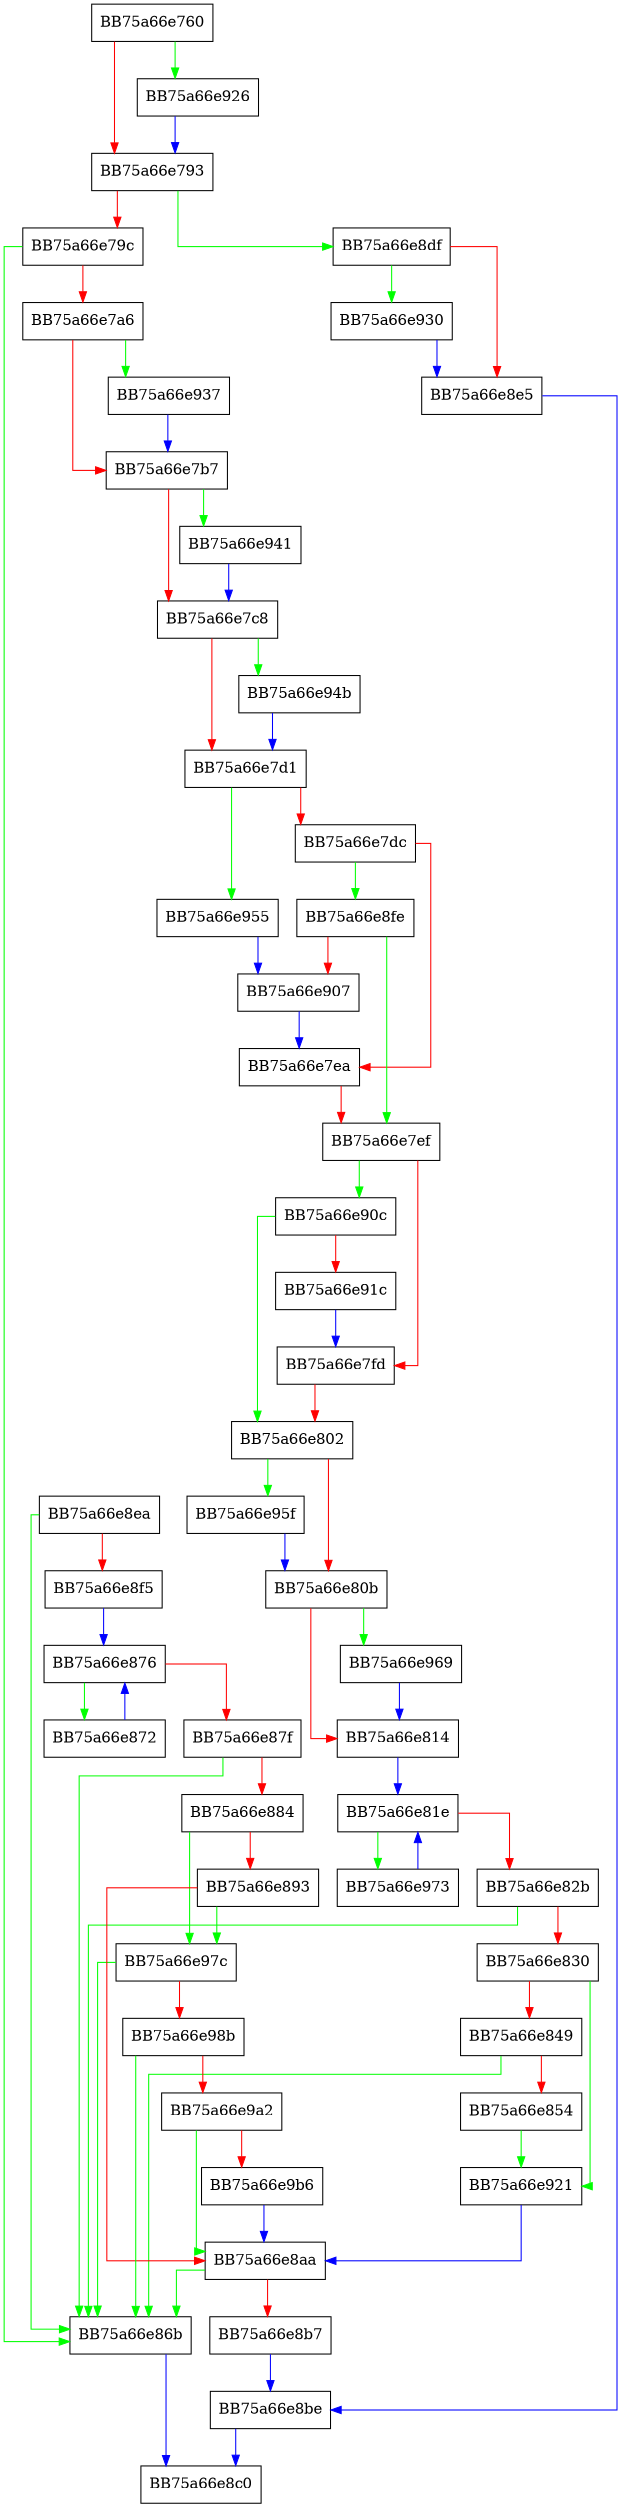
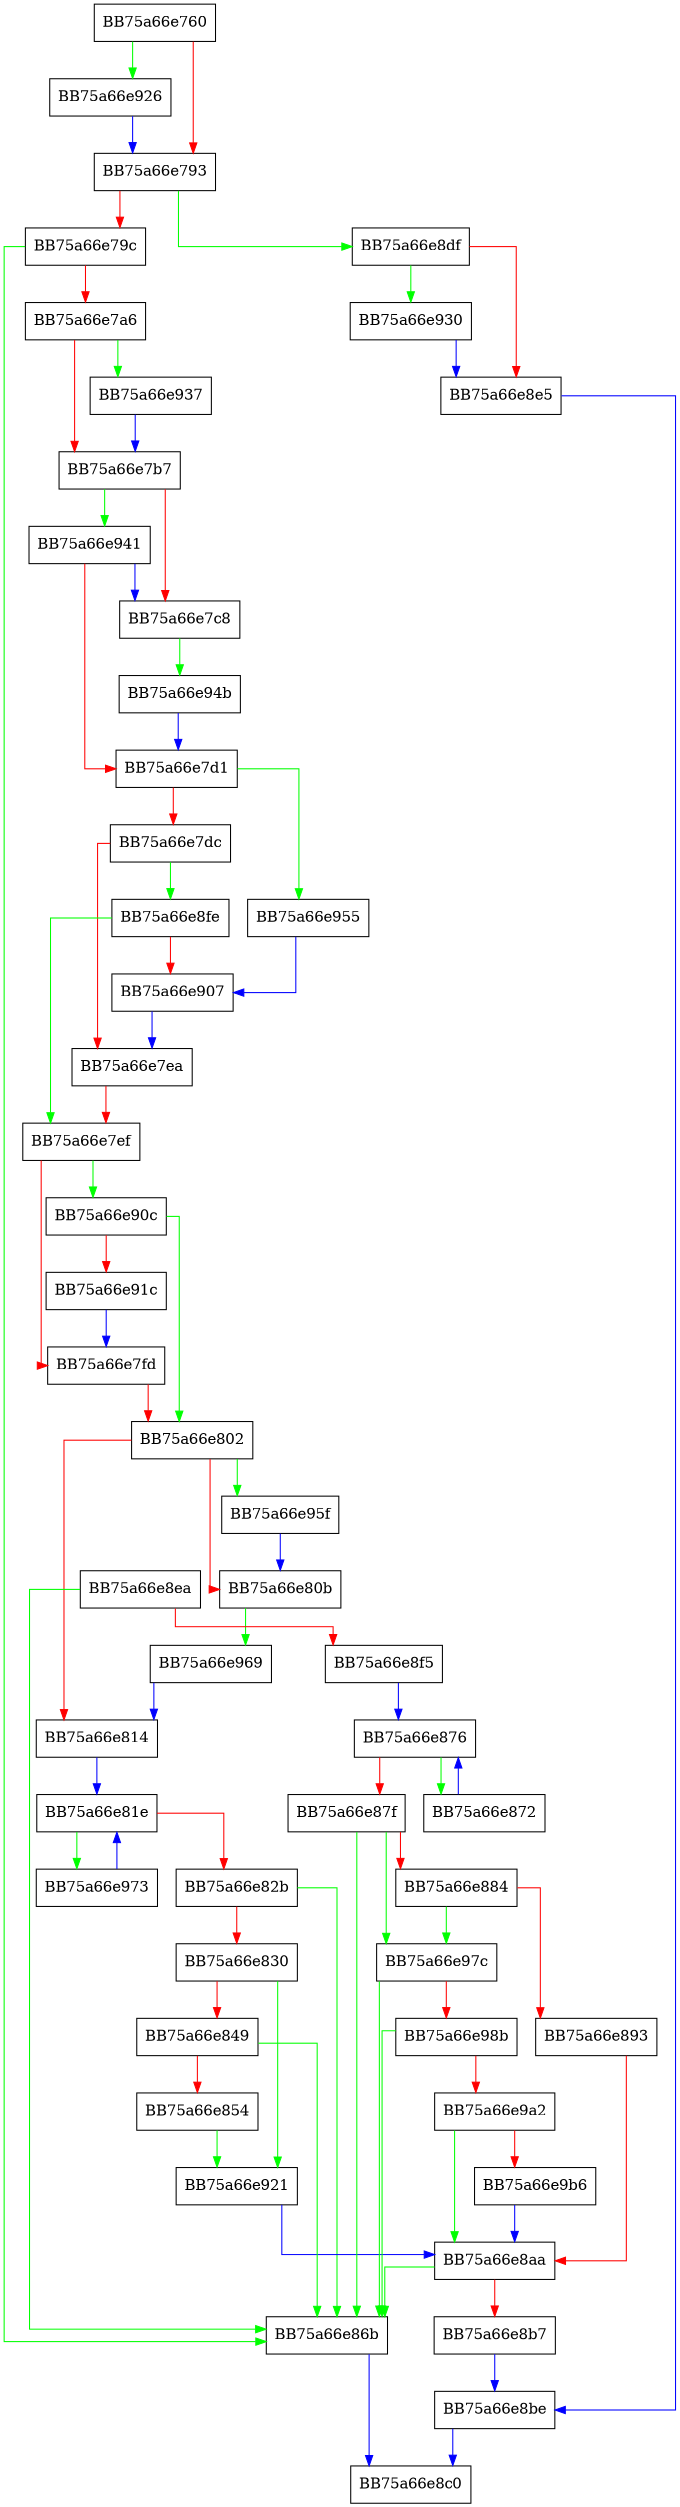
(212, 689) -> (85, 677)
(311, 1681) -> (64, 1541)
(217, 1918) -> (386, 1883)
